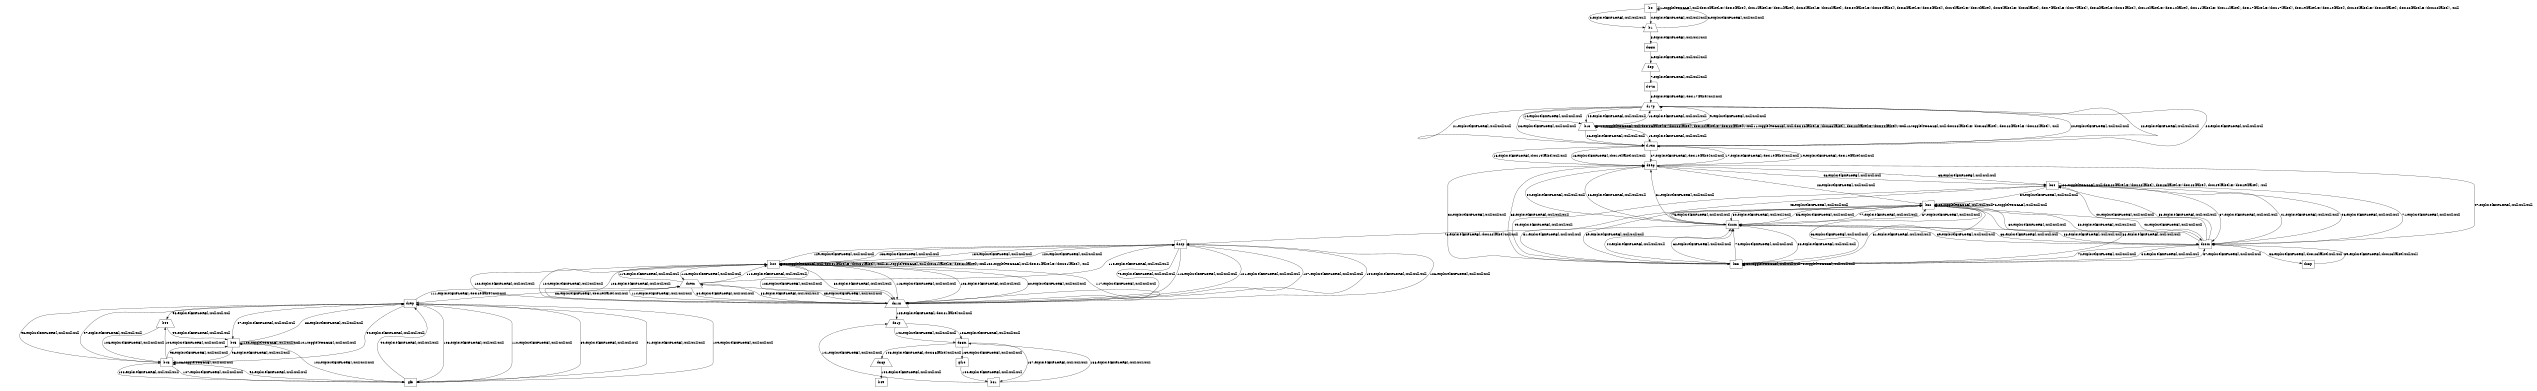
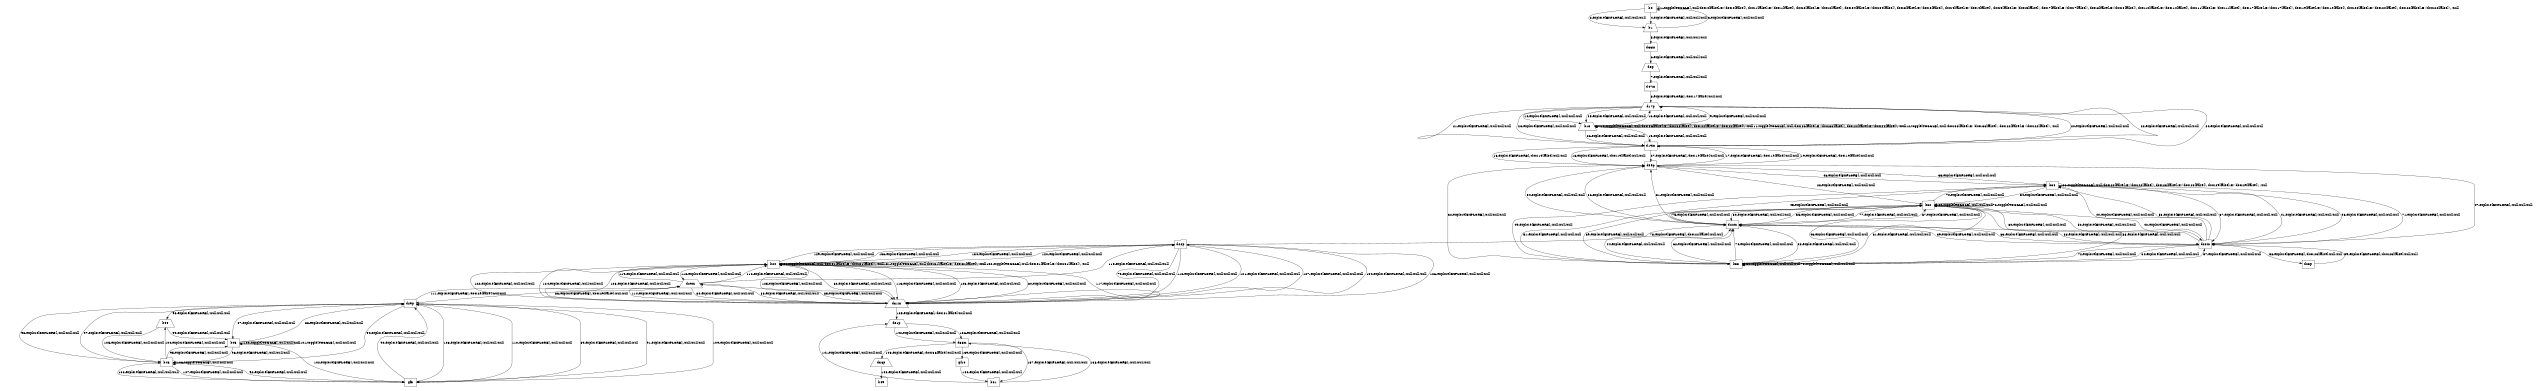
none -> (1987, 188)
(1457, 233) -> (1456, 243)
(1525, 256) -> none
